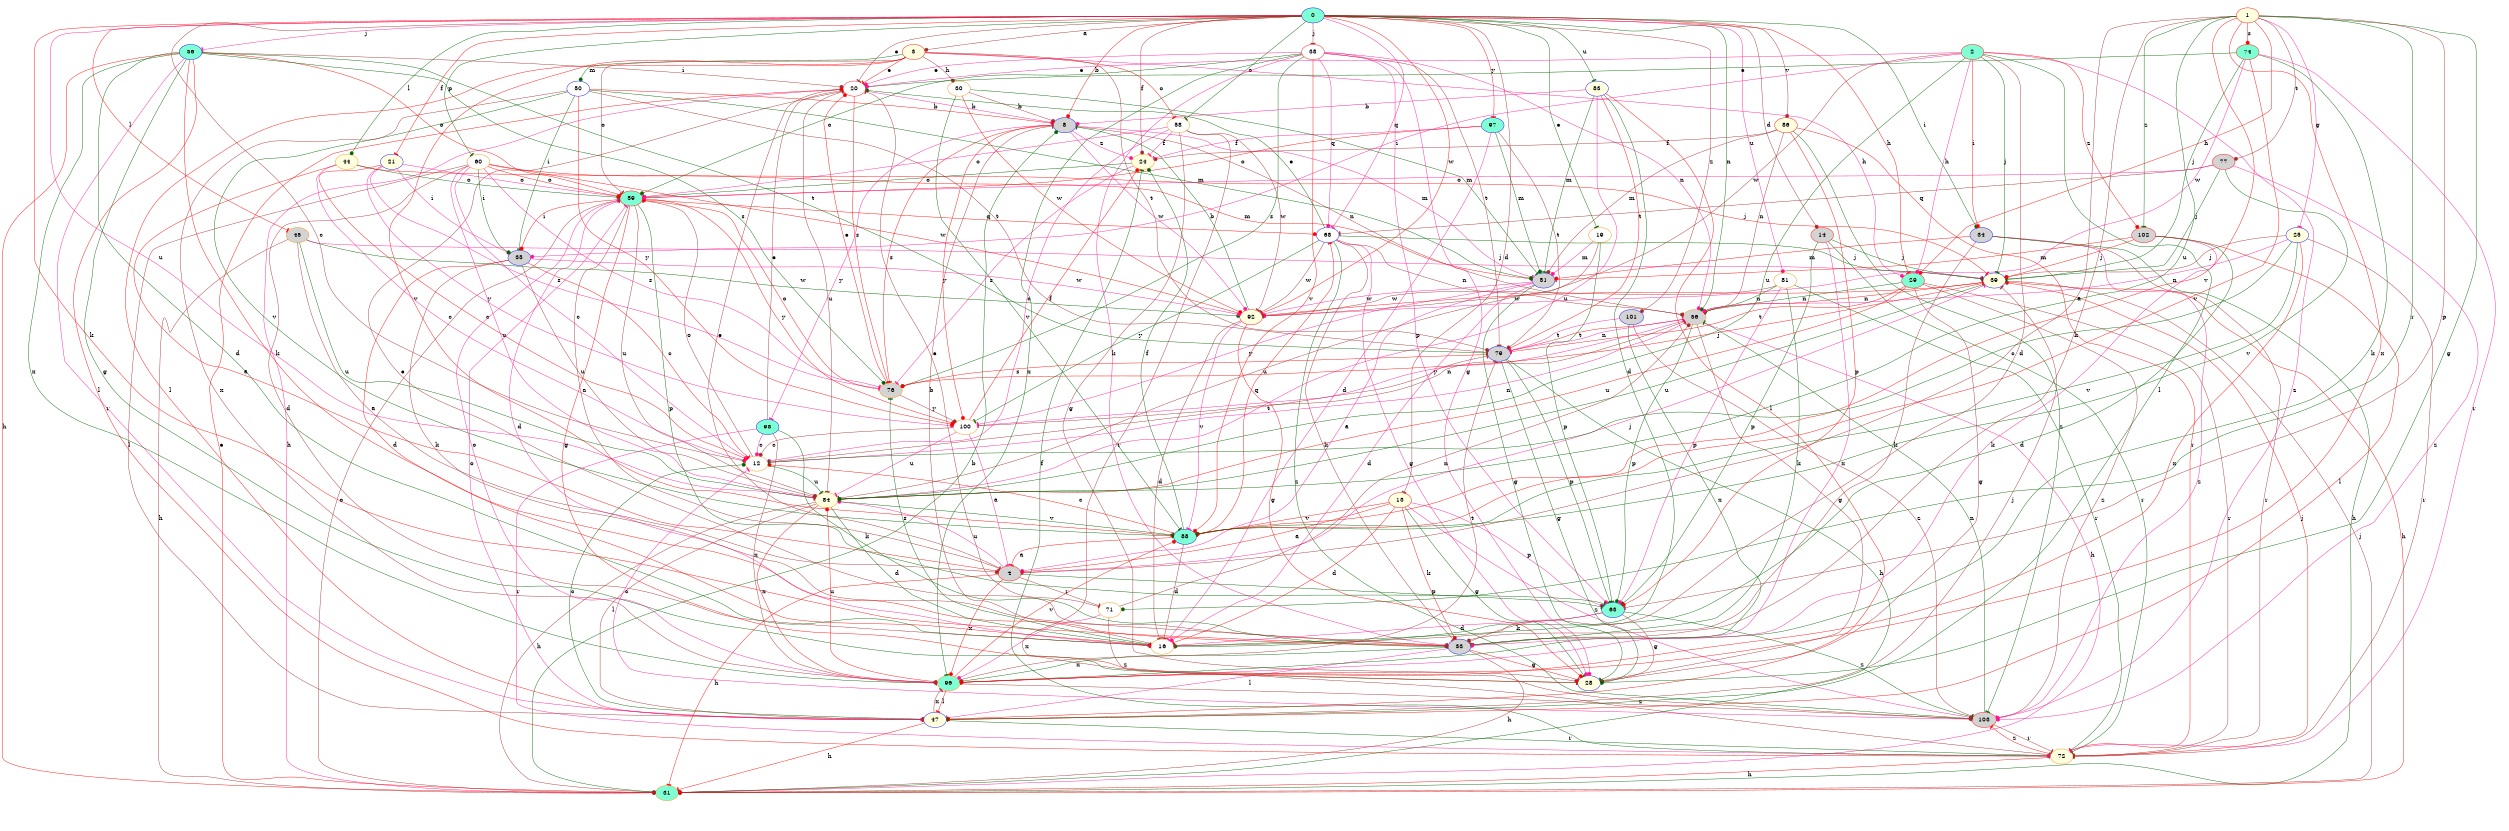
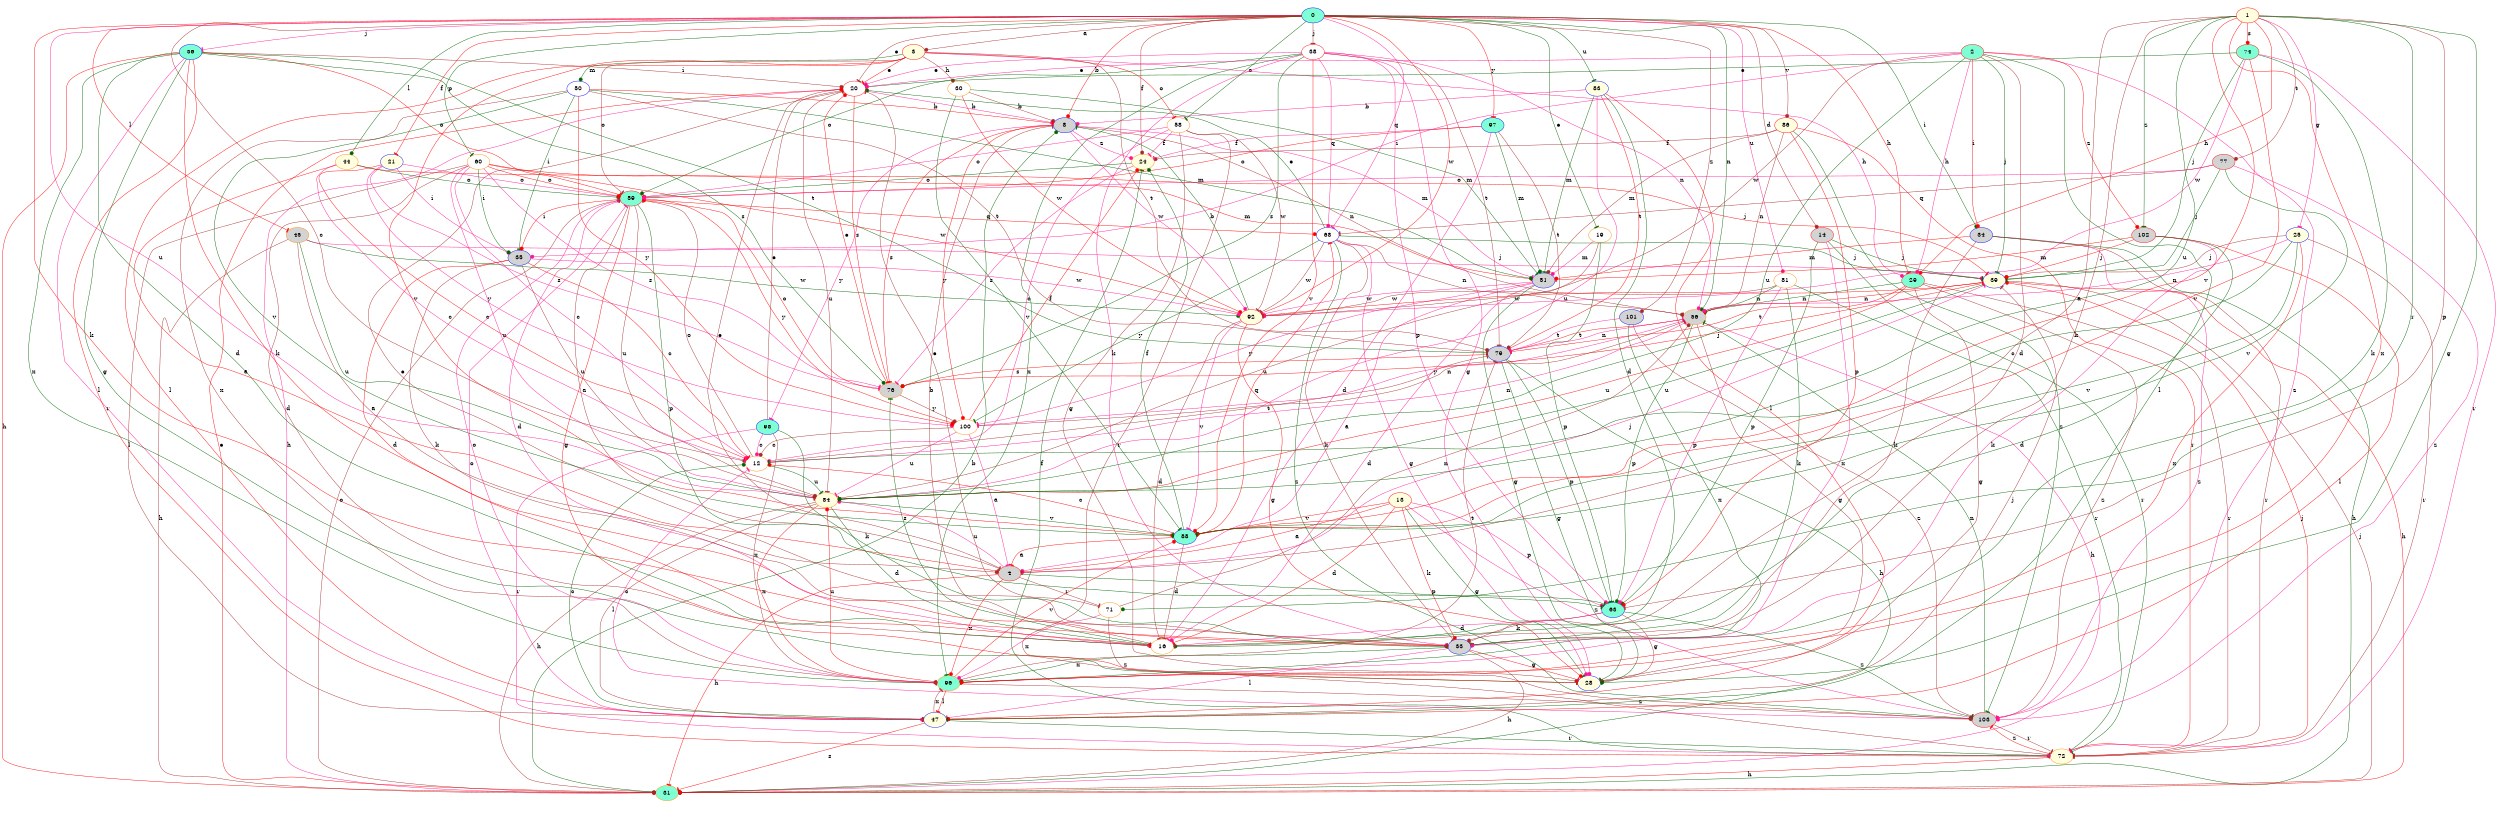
(1510, 199) -> none
(830, 756) -> (830, 756)
